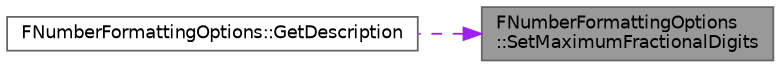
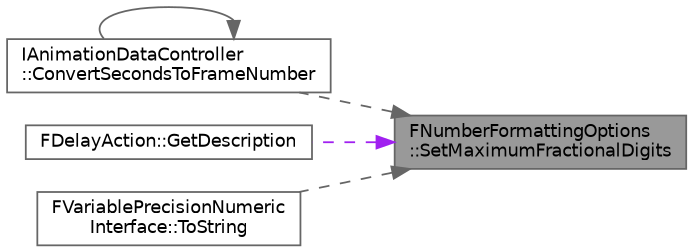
(212, 34) -> (169, 142)
none -> (169, 66)
none -> (169, 219)
